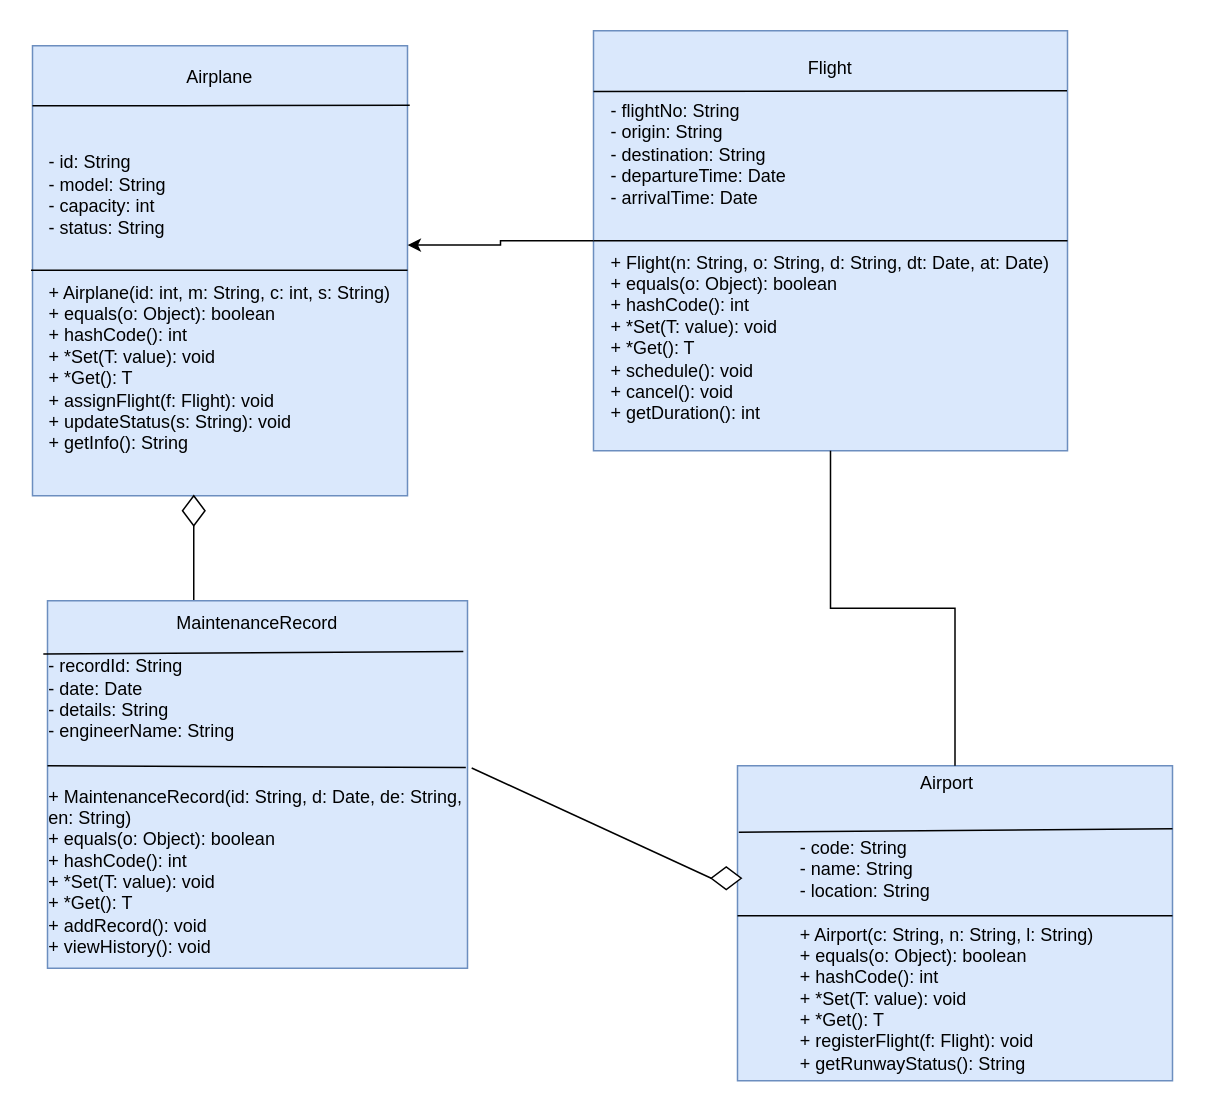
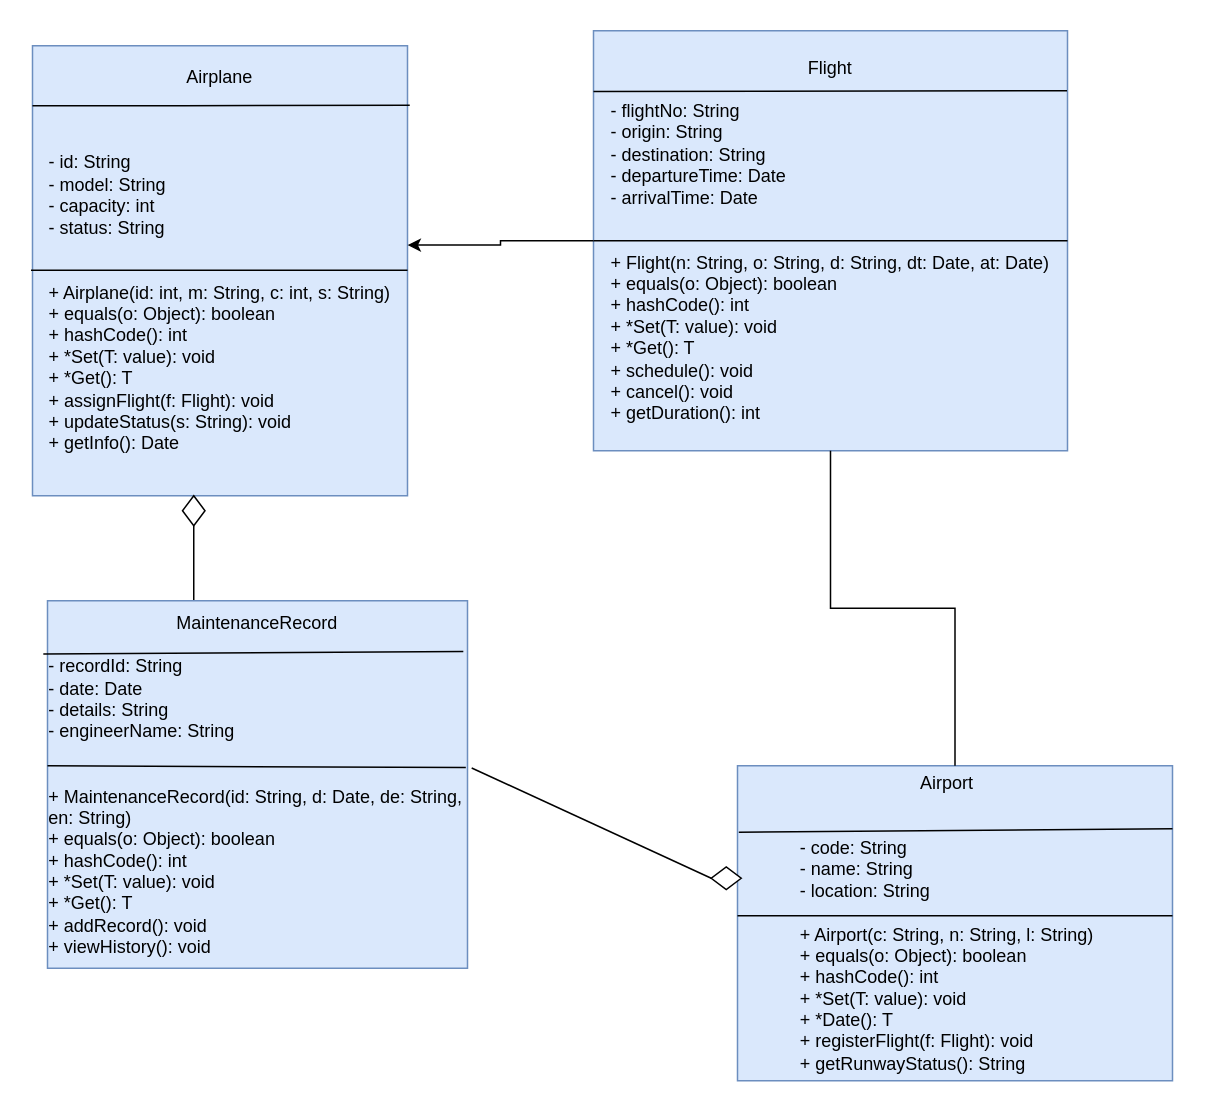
(220, 271) -> (220, 271)
(914, 923) -> (914, 923)
